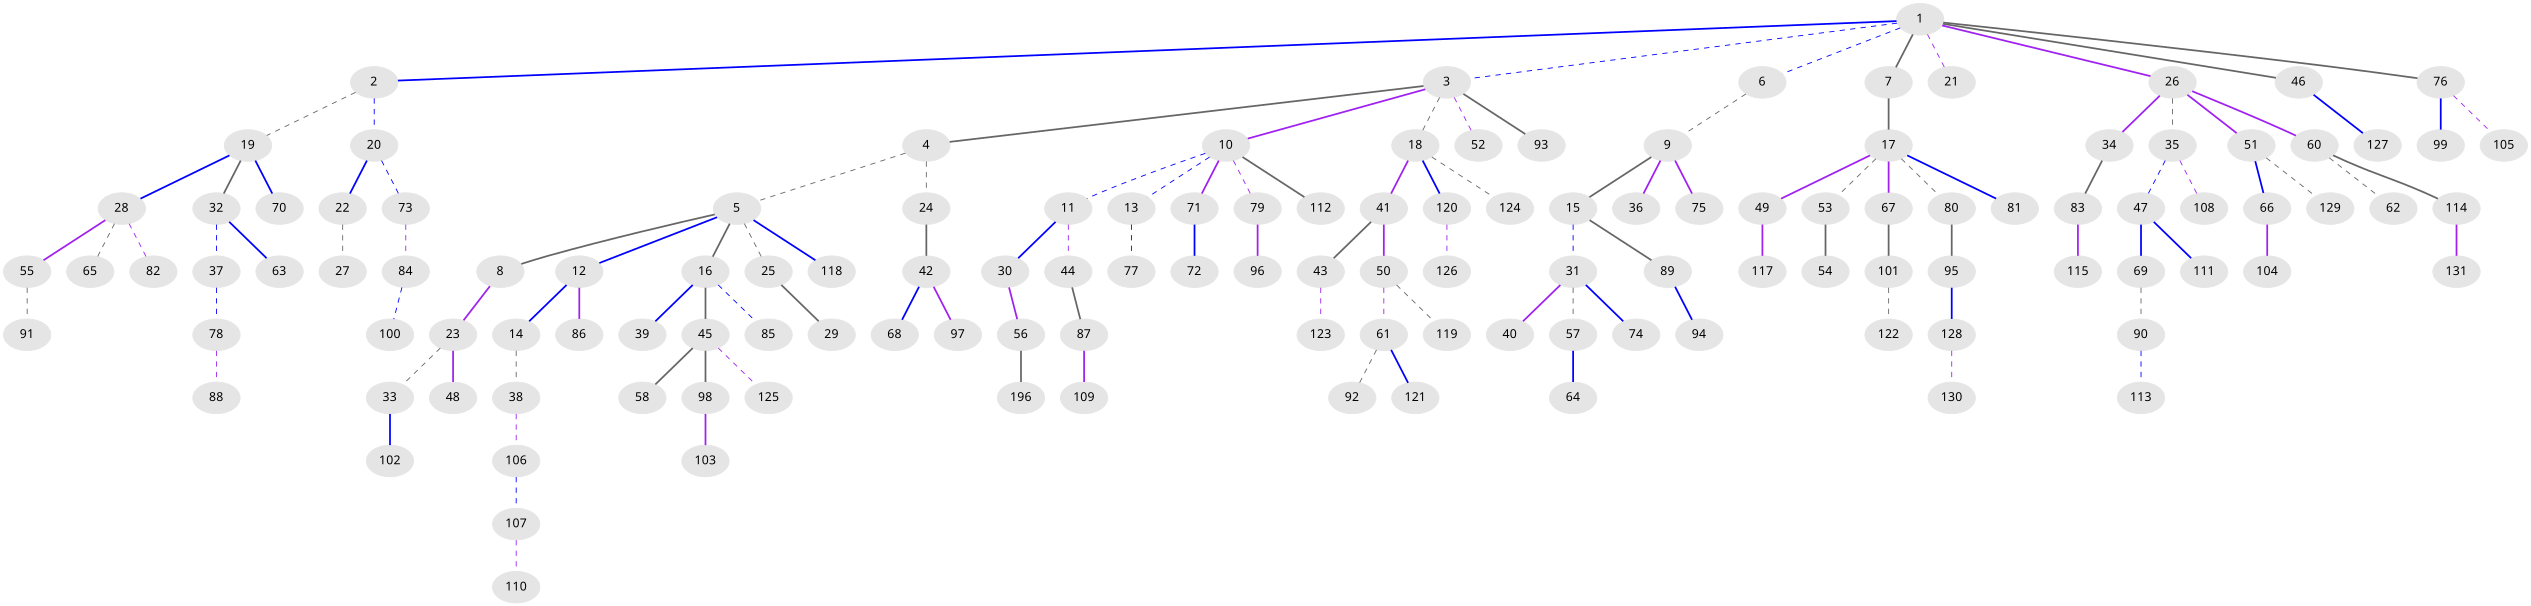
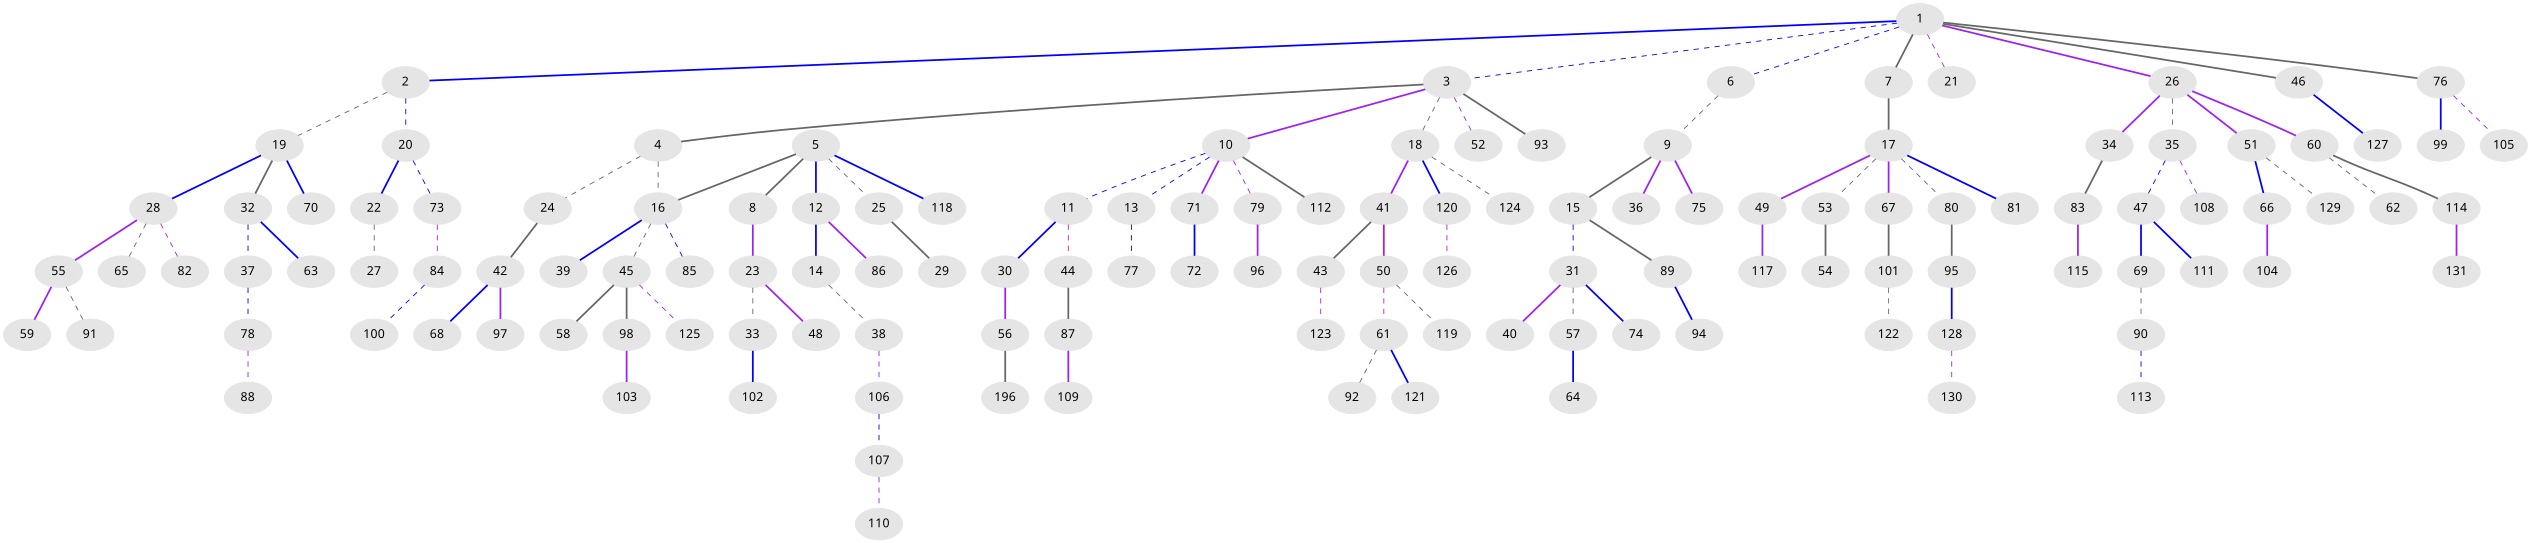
(832, 177) -> (658, 177)
(705, 303) -> (642, 240)
none -> (27, 335)
